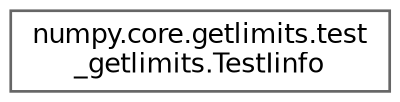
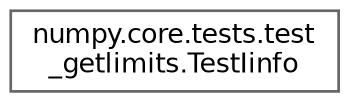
(200, 51) -> (175, 51)
